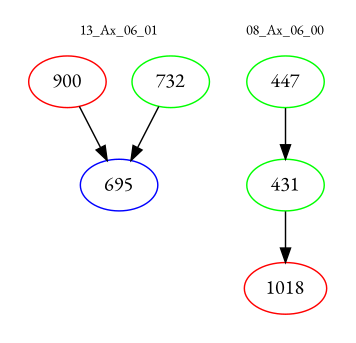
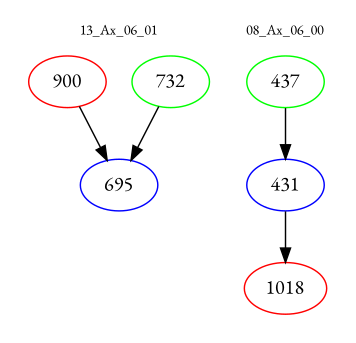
(286, 82) -> (286, 82)
(286, 185) -> (286, 185)
